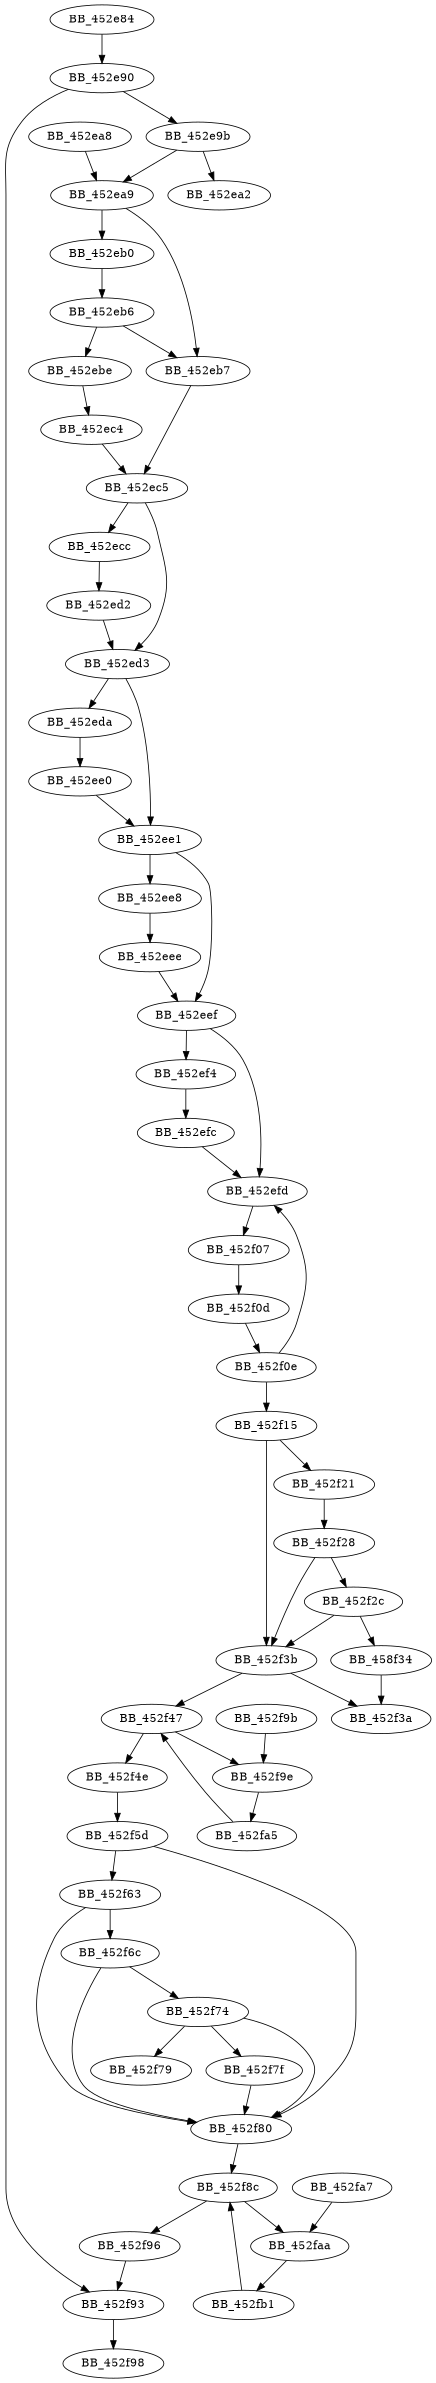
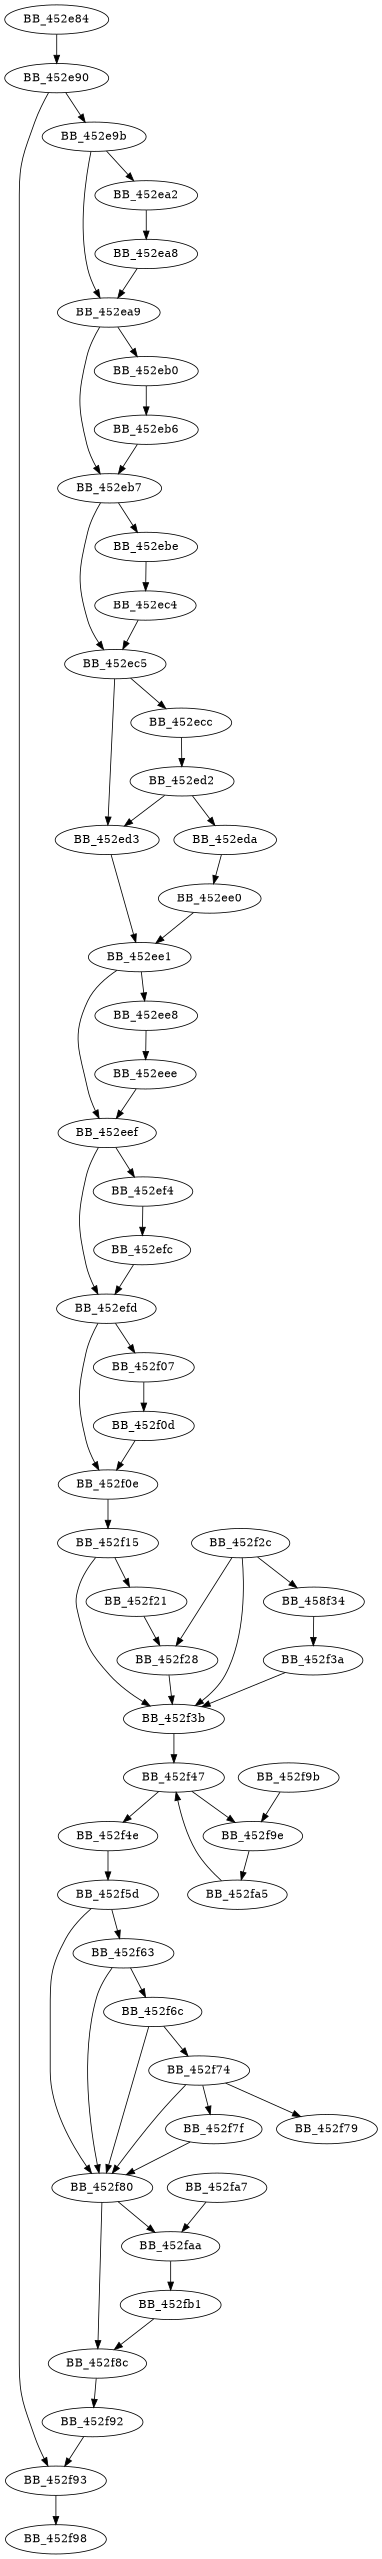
none -> (146, 221)
(93, 338) -> (126, 514)
(101, 690) -> (201, 807)
(306, 1282) -> (80, 1393)
(337, 1569) -> (206, 1598)
(320, 1688) -> (247, 1688)
(261, 2214) -> (133, 2214)
(130, 2246) -> (93, 2422)
